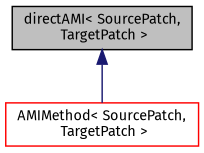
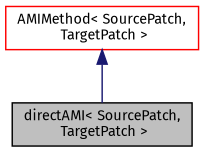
(102, 84) -> (102, 84)
